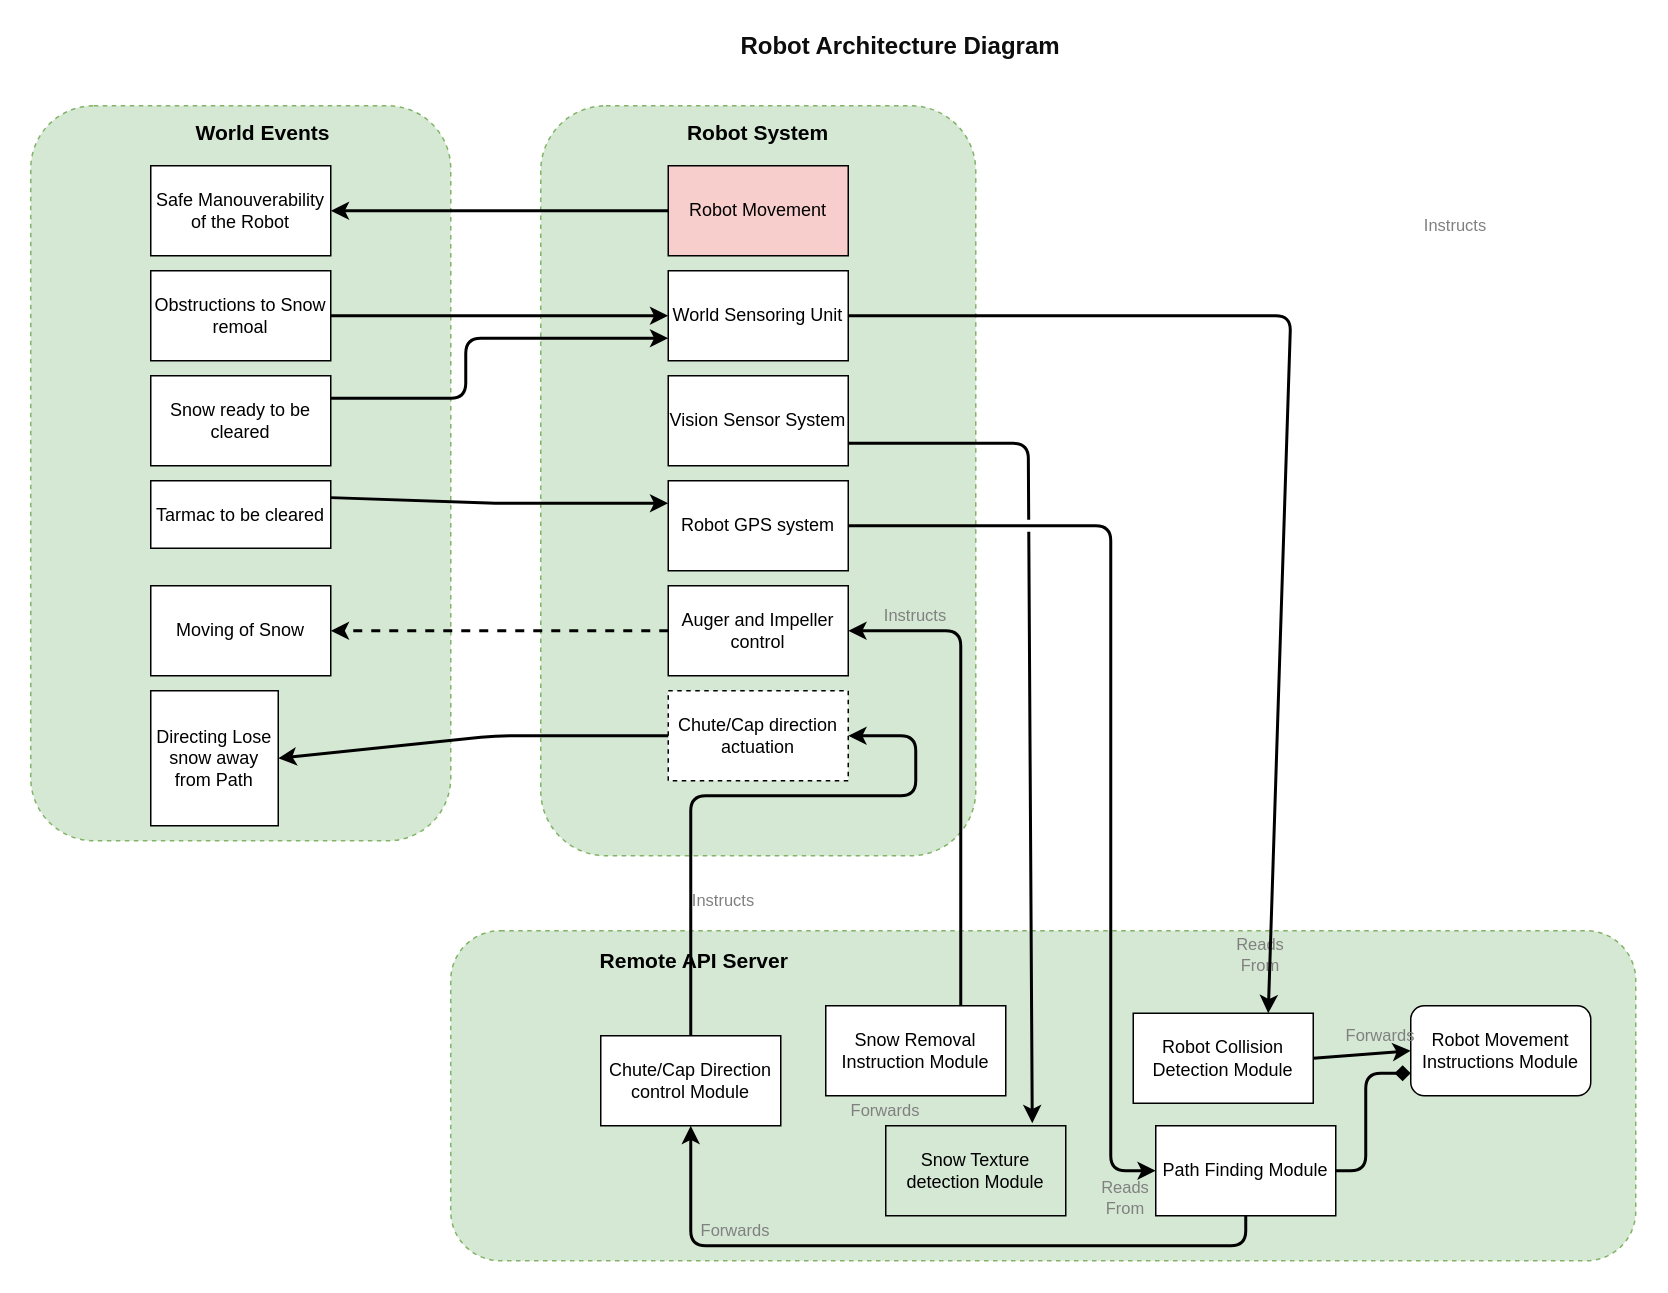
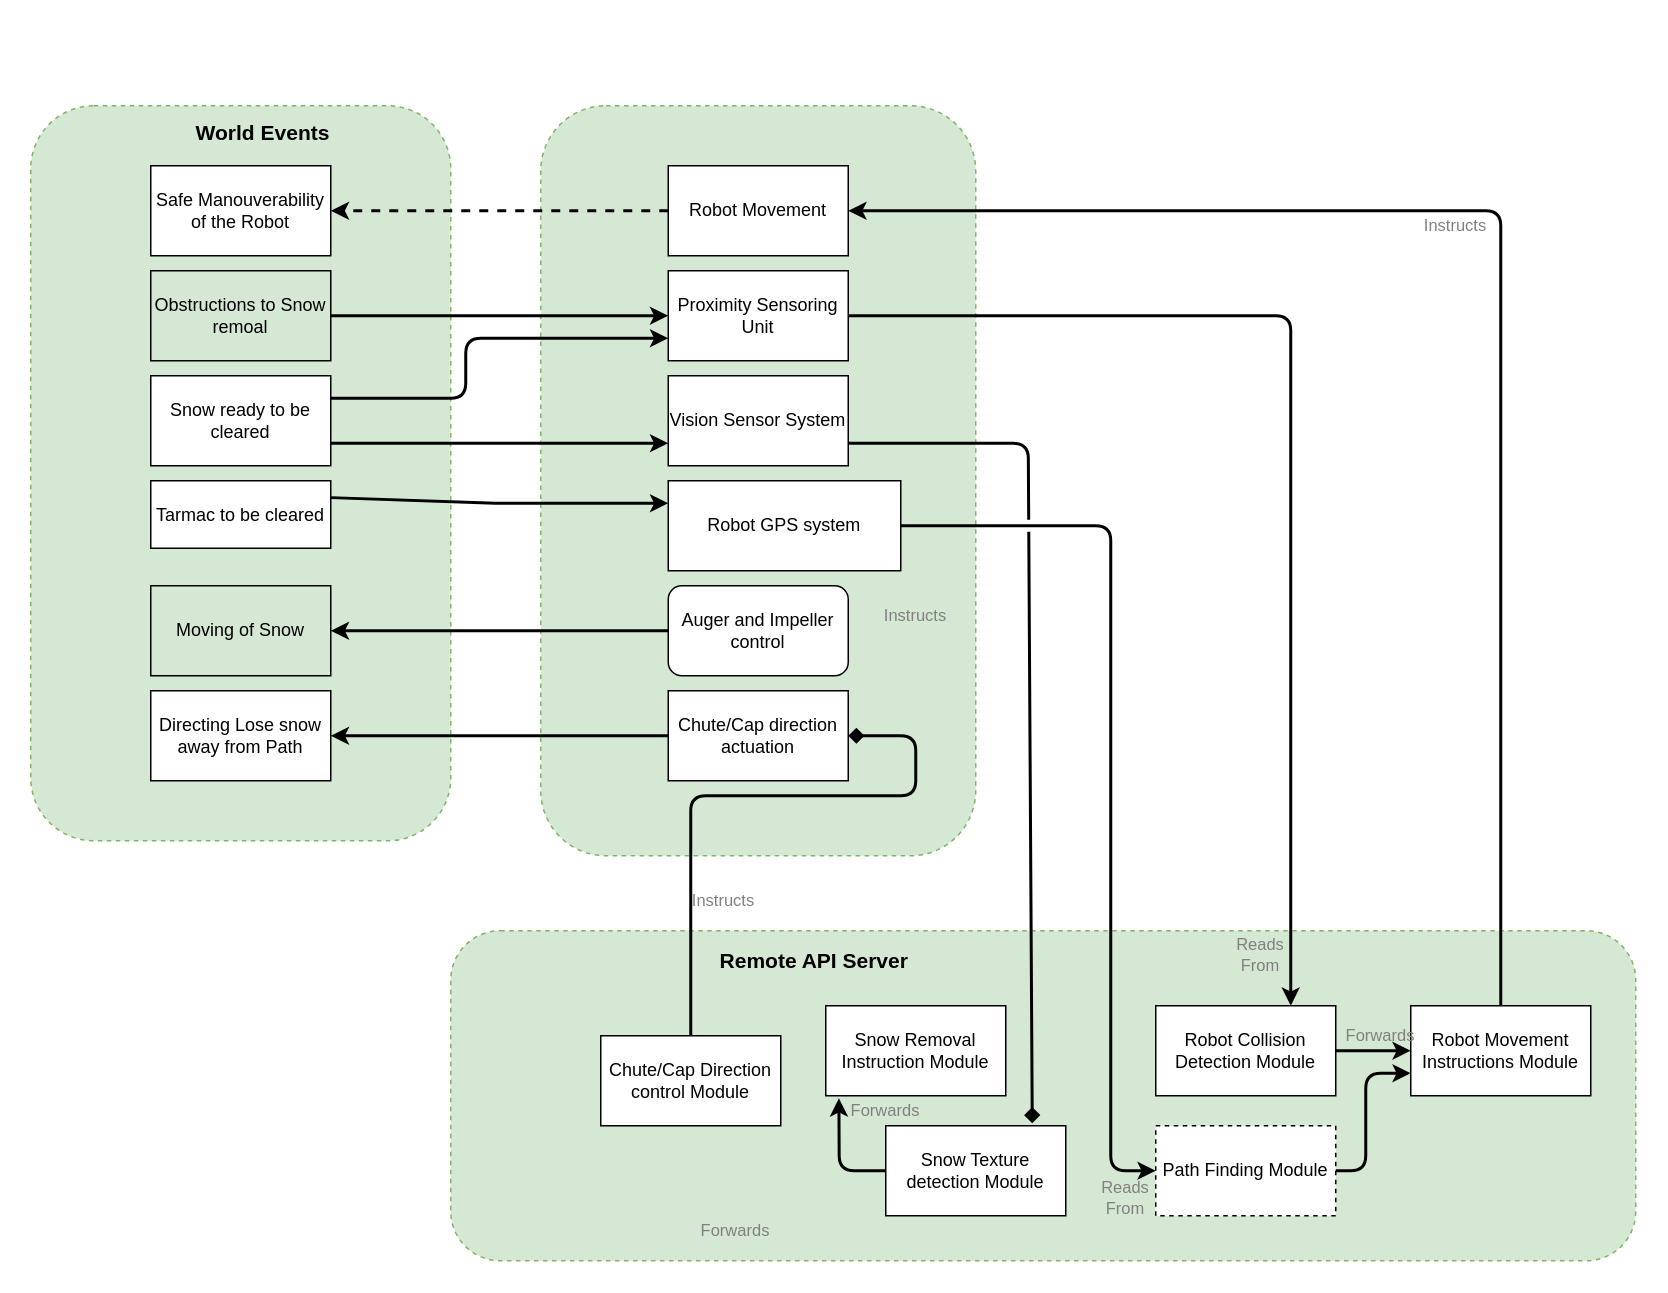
(901, 46) -> none
(758, 133) -> none
(504, 211) -> (504, 211)
(758, 211) -> (758, 211)
none -> (1501, 294)
(241, 316) -> (241, 316)
(758, 316) -> (758, 316)
none -> (493, 443)
(758, 526) -> (785, 526)
(241, 631) -> (241, 631)
(504, 631) -> (504, 631)
(758, 631) -> (758, 631)
(758, 736) -> (758, 736)
(863, 736) -> (864, 736)
(215, 758) -> (241, 736)
(961, 774) -> none
(695, 961) -> (815, 961)
(1501, 1051) -> (1501, 1051)
(1223, 1058) -> (1246, 1051)
(1395, 1073) -> (1395, 1073)
(1032, 1108) -> (1032, 1107)
none -> (840, 1160)
(976, 1171) -> (976, 1171)
(1246, 1171) -> (1246, 1171)
(930, 1246) -> none
